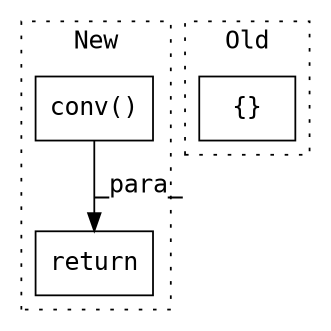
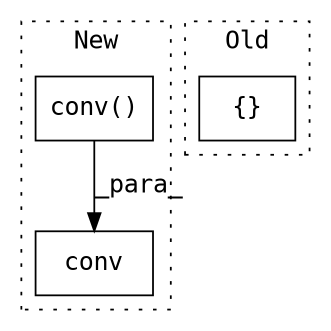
(94, 263) -> (94, 263)
